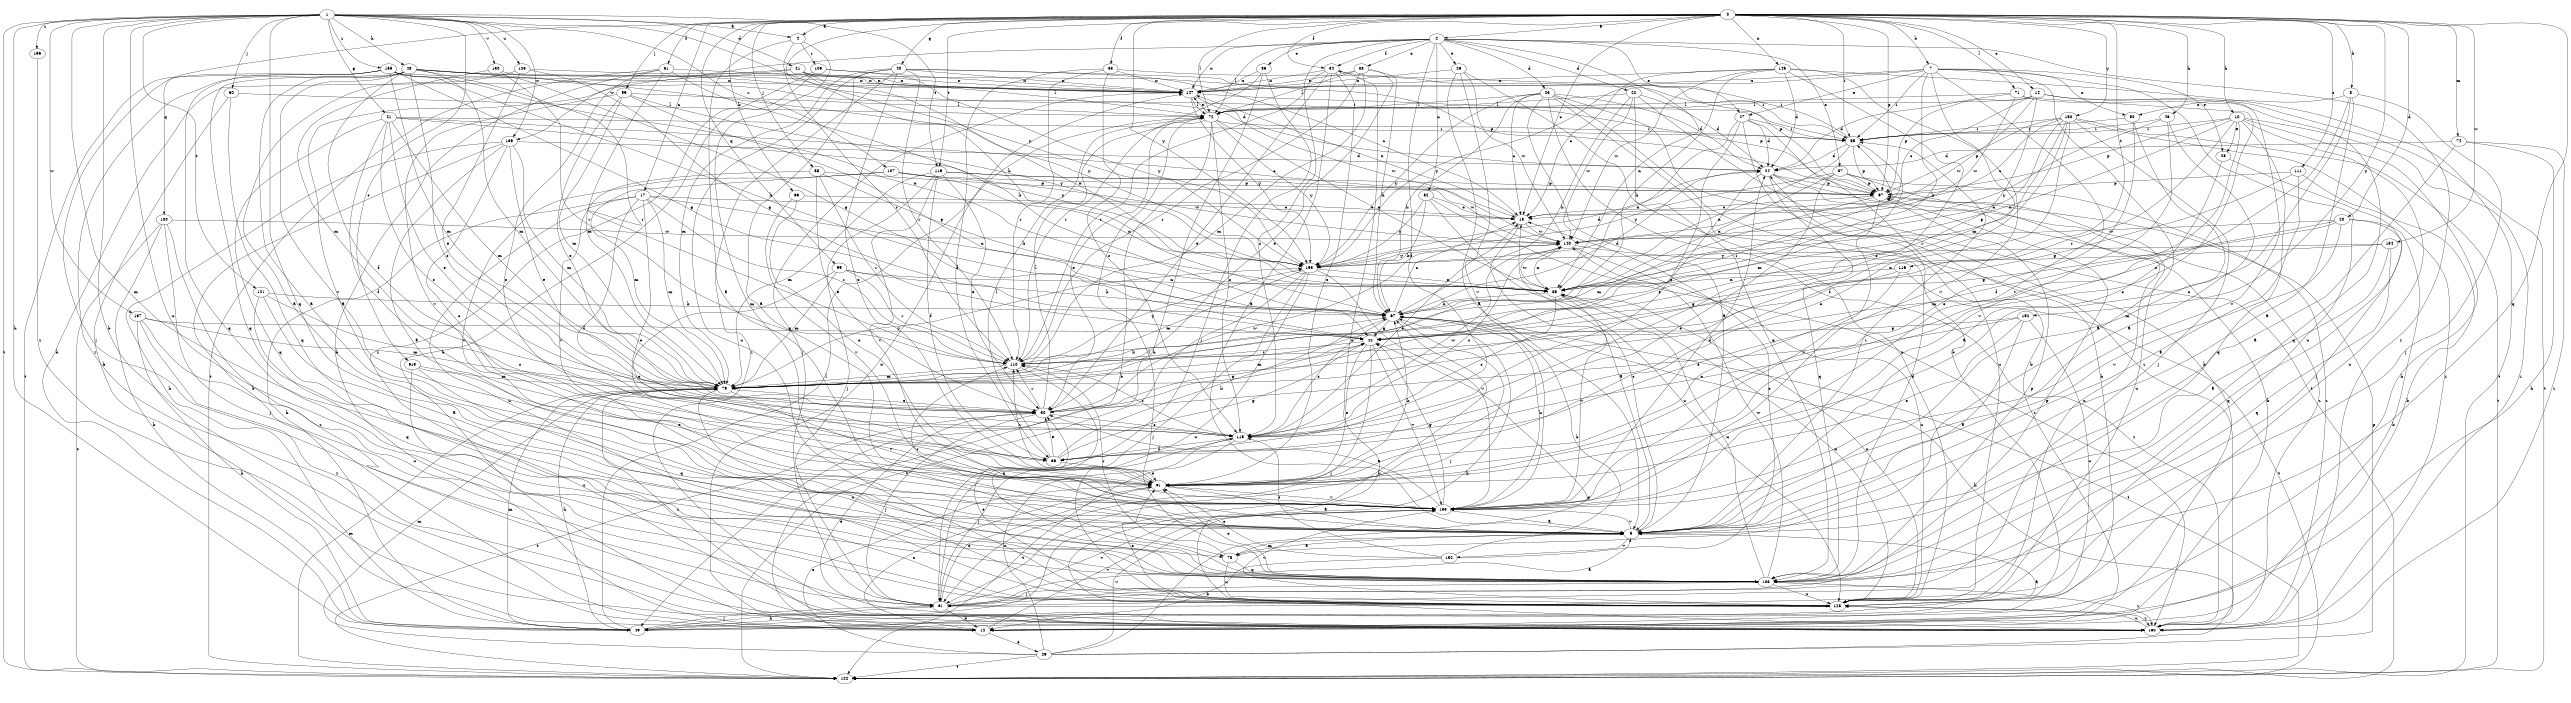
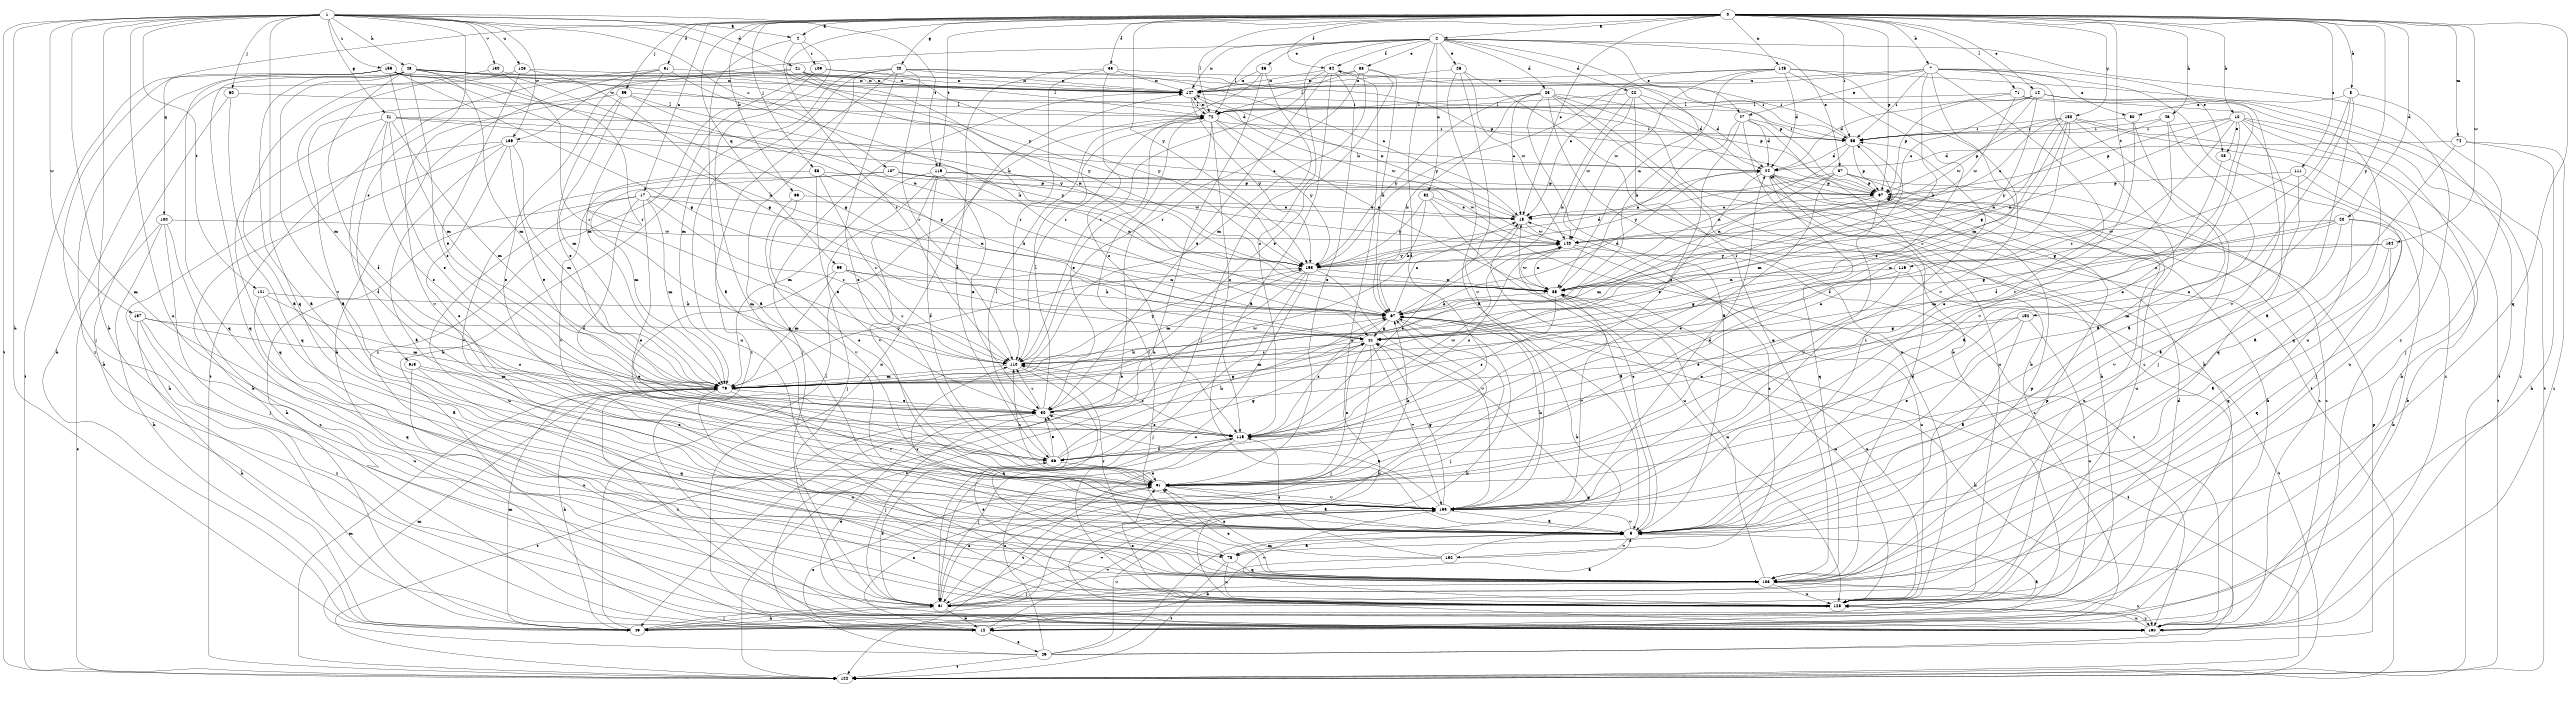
(38, 54) -> none
(1359, 156) -> (1359, 156)
(1732, 378) -> none
none -> (912, 485)
none -> (1679, 613)
none -> (1058, 663)
